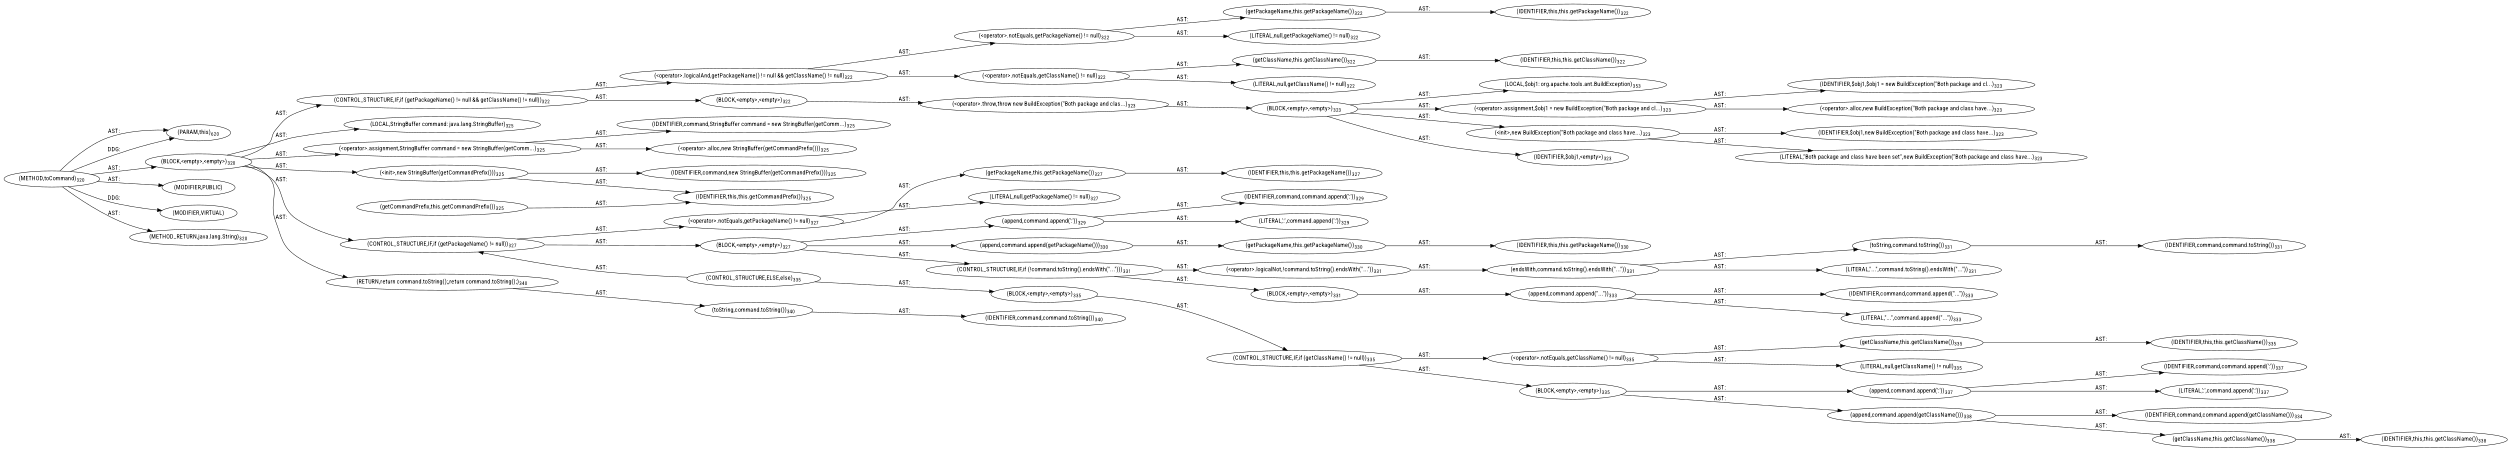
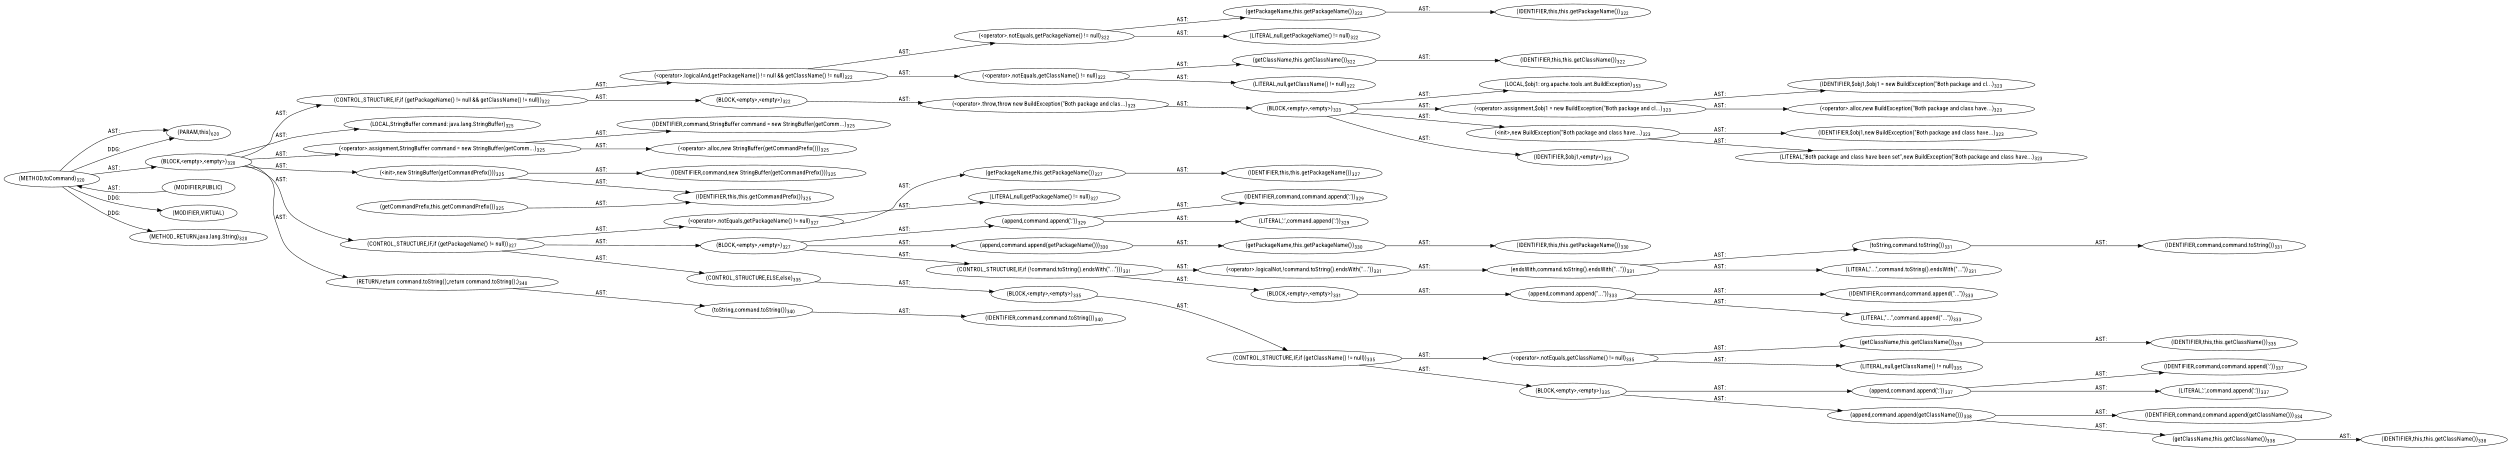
(128, 183) -> (124, 193)
(115, 213) -> (115, 213)
(585, 270) -> (601, 262)
